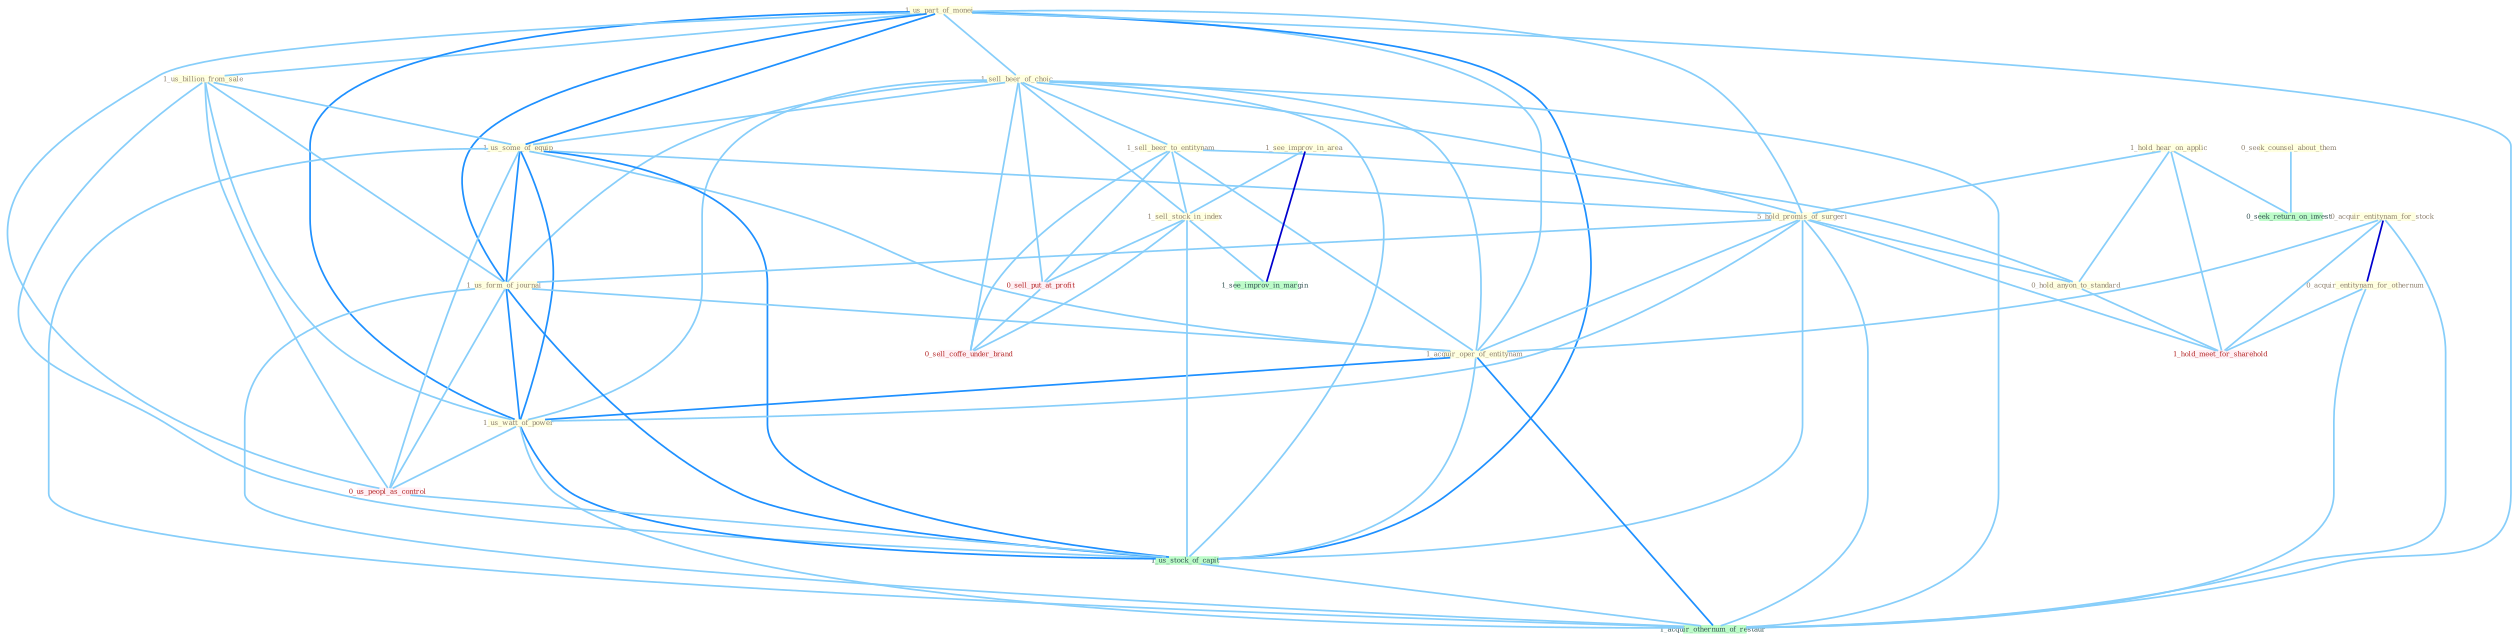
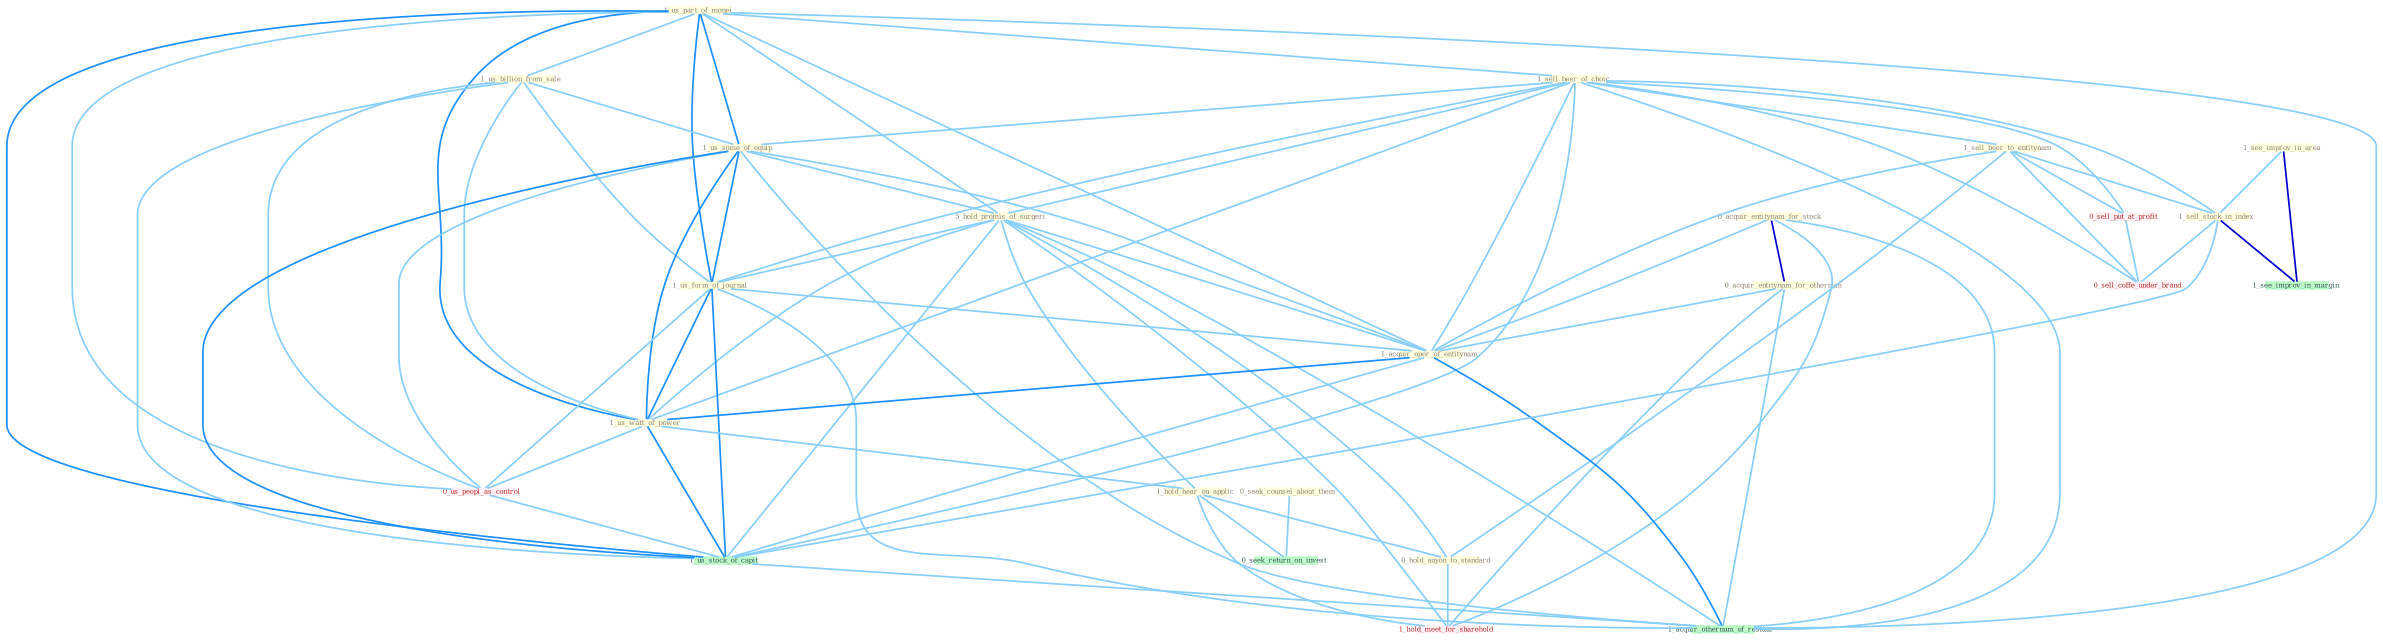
(1139, 240) -> none
(1236, 259) -> (2258, 251)
none -> (1608, 320)
(1074, 605) -> (922, 457)
